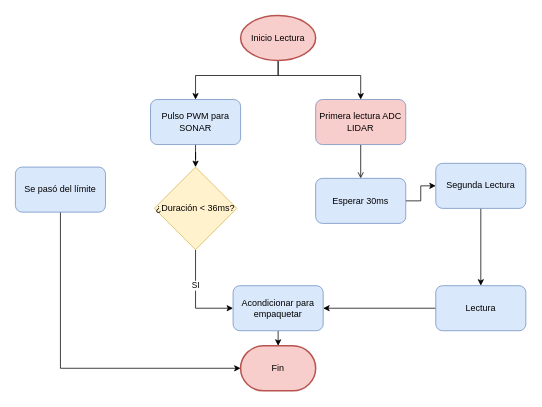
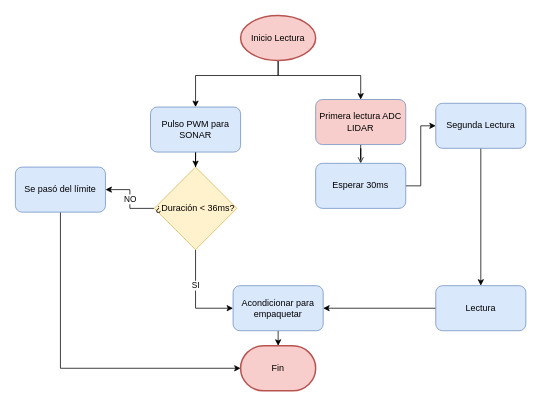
(195, 122) -> (195, 129)
(480, 186) -> (480, 126)
(360, 201) -> (360, 186)
none -> (130, 202)
